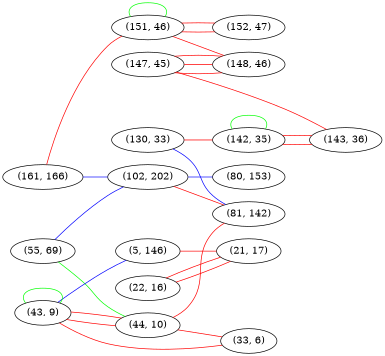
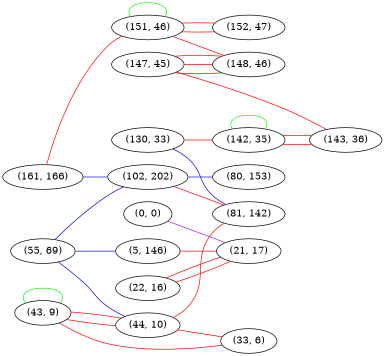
none -> (148, 214)
(91, 280) -> (95, 251)
(91, 290) -> (91, 290)
